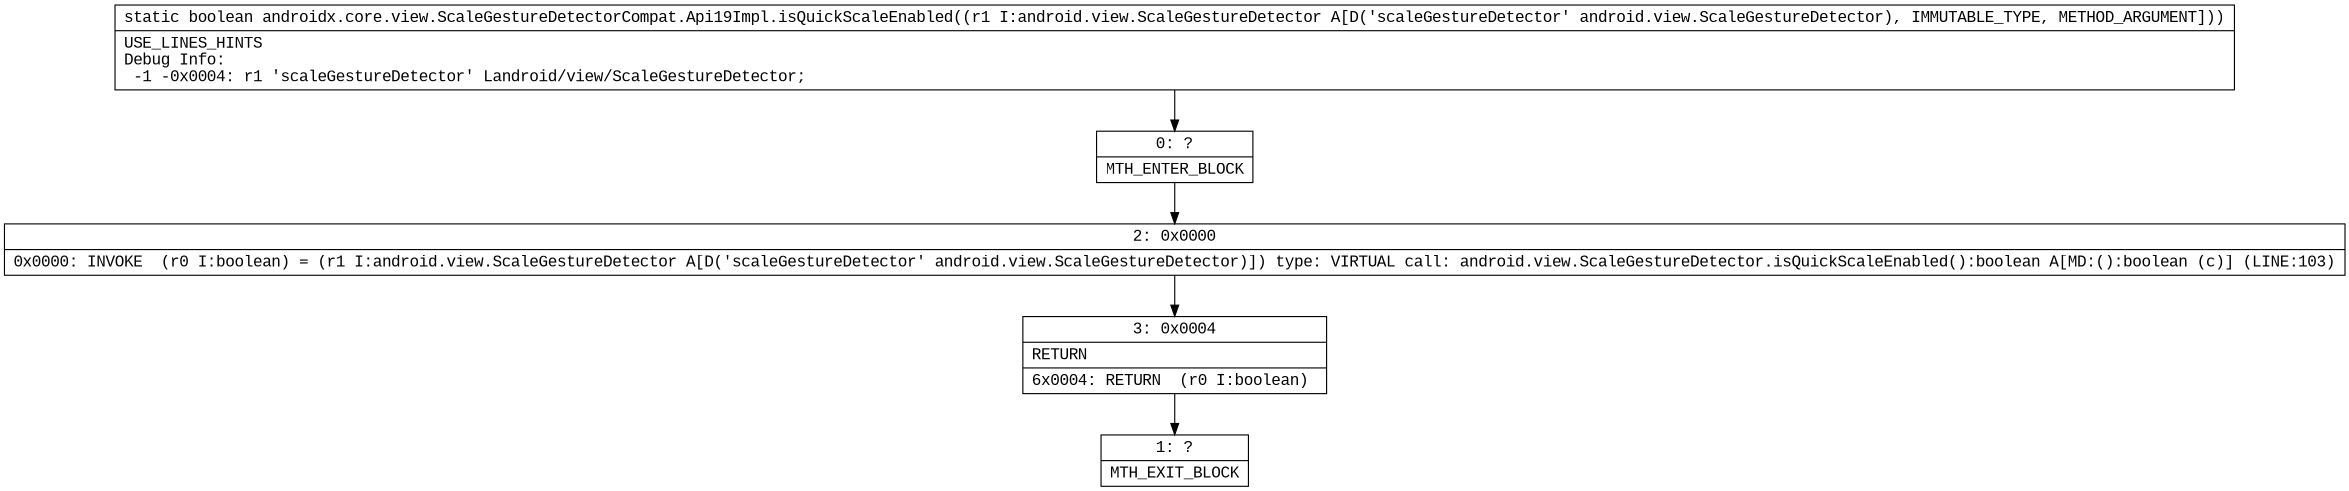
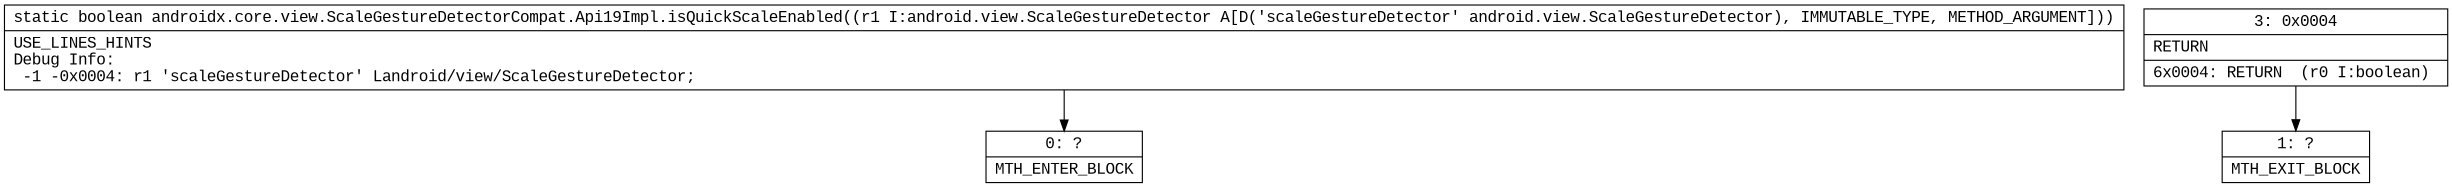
(1175, 250) -> none
